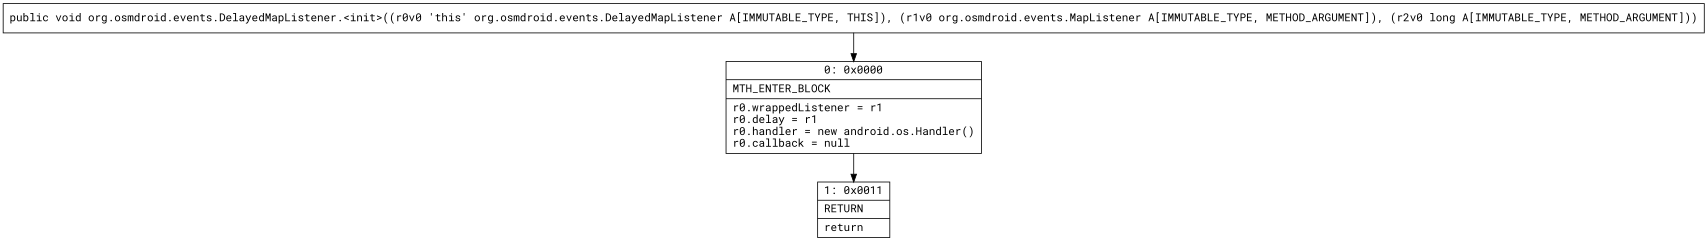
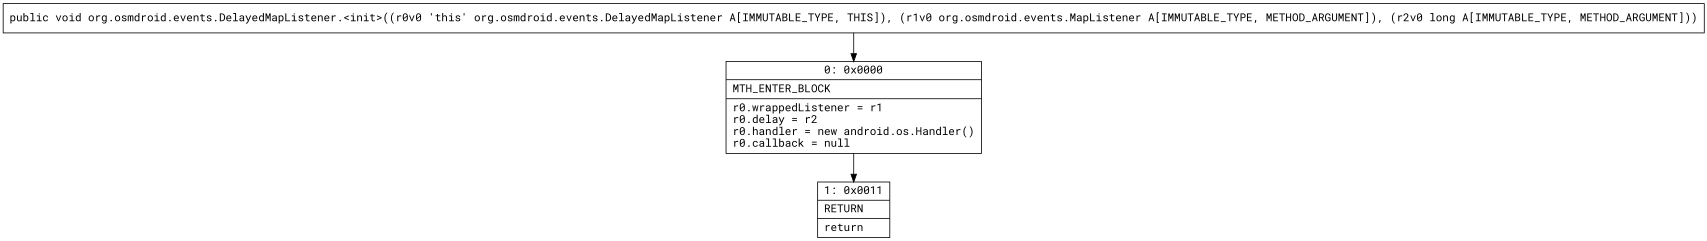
(775, 120) -> (775, 120)
